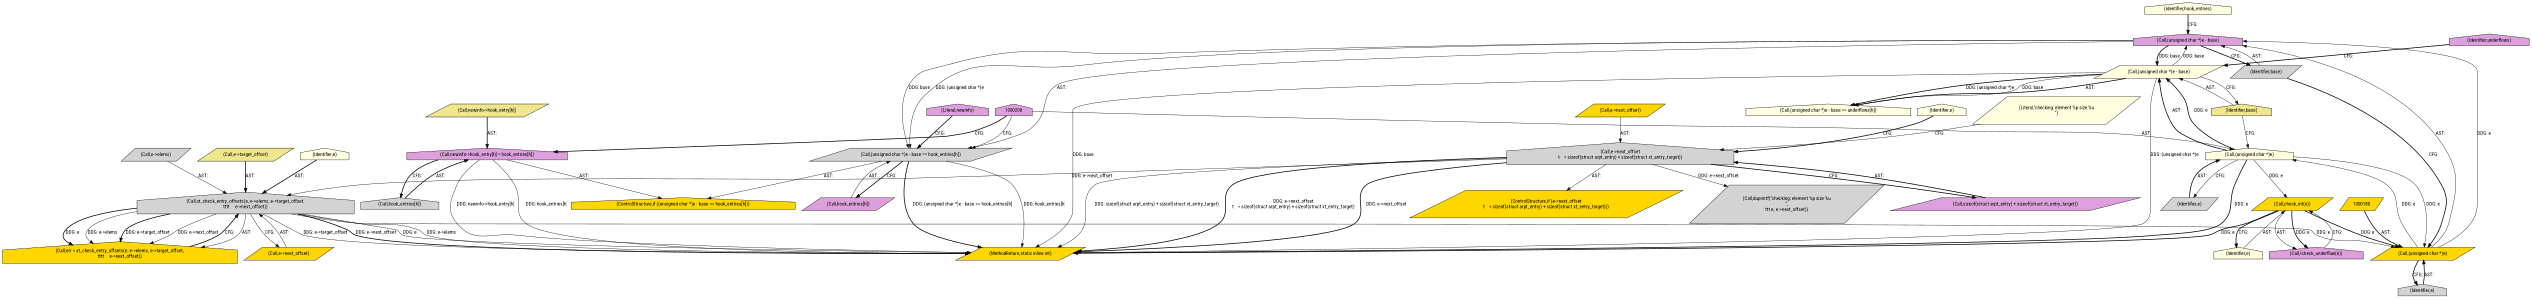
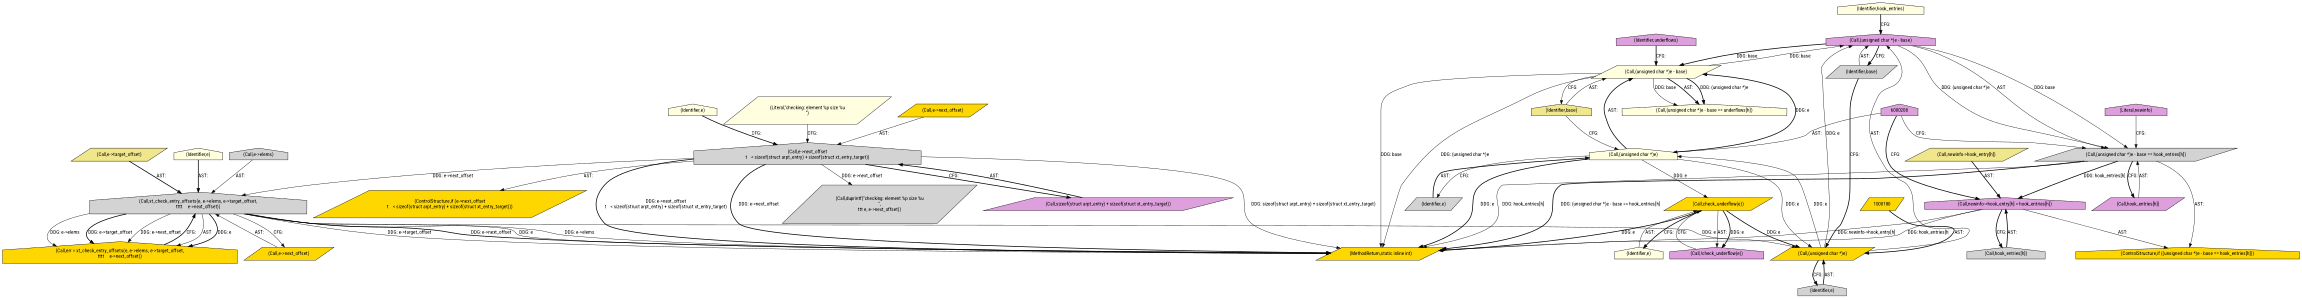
(1014, 110) -> (1899, 110)
(936, 131) -> (2136, 130)
(156, 155) -> (259, 155)
none -> (2069, 178)
(2292, 204) -> (1718, 204)
